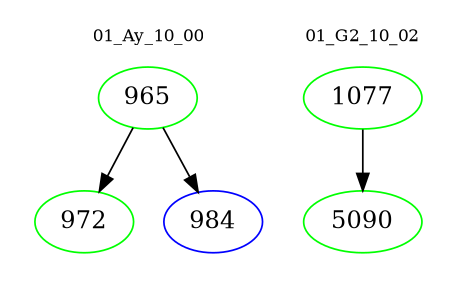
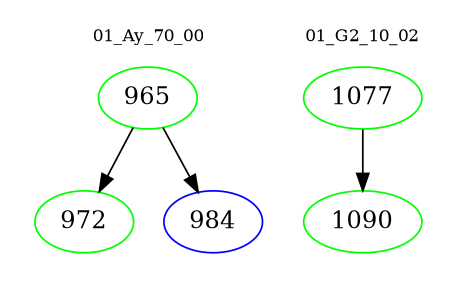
(149, 37) -> (149, 37)
(363, 222) -> (363, 222)
